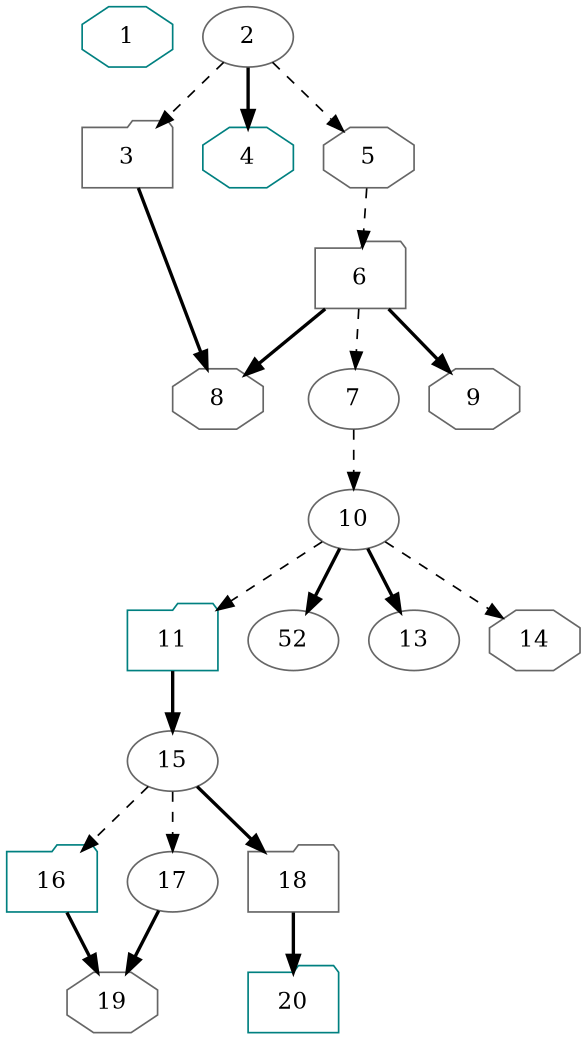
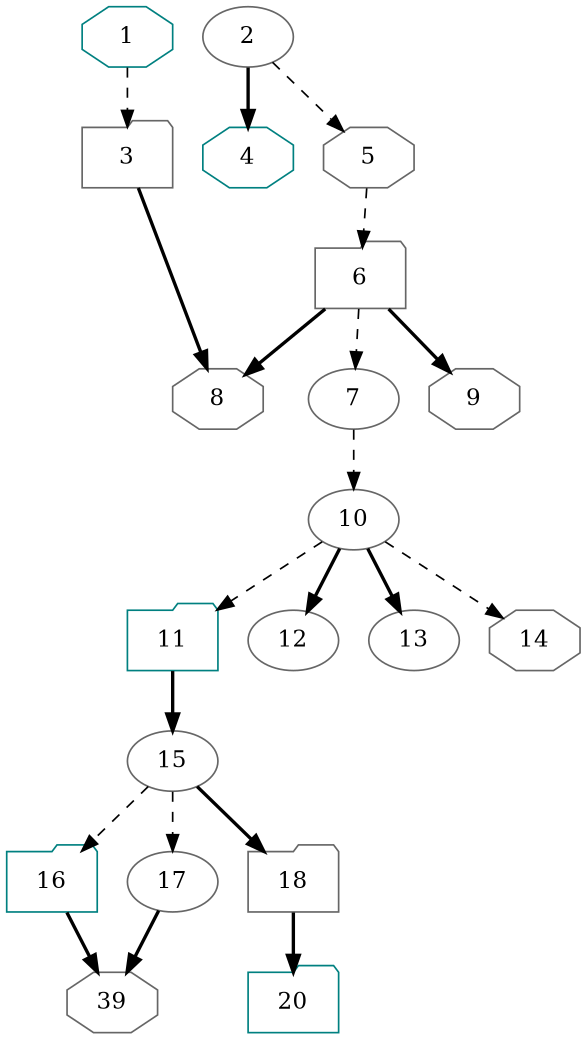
(196, 89) -> (127, 89)
(293, 640) -> (293, 640)
(112, 1002) -> (112, 1002)
